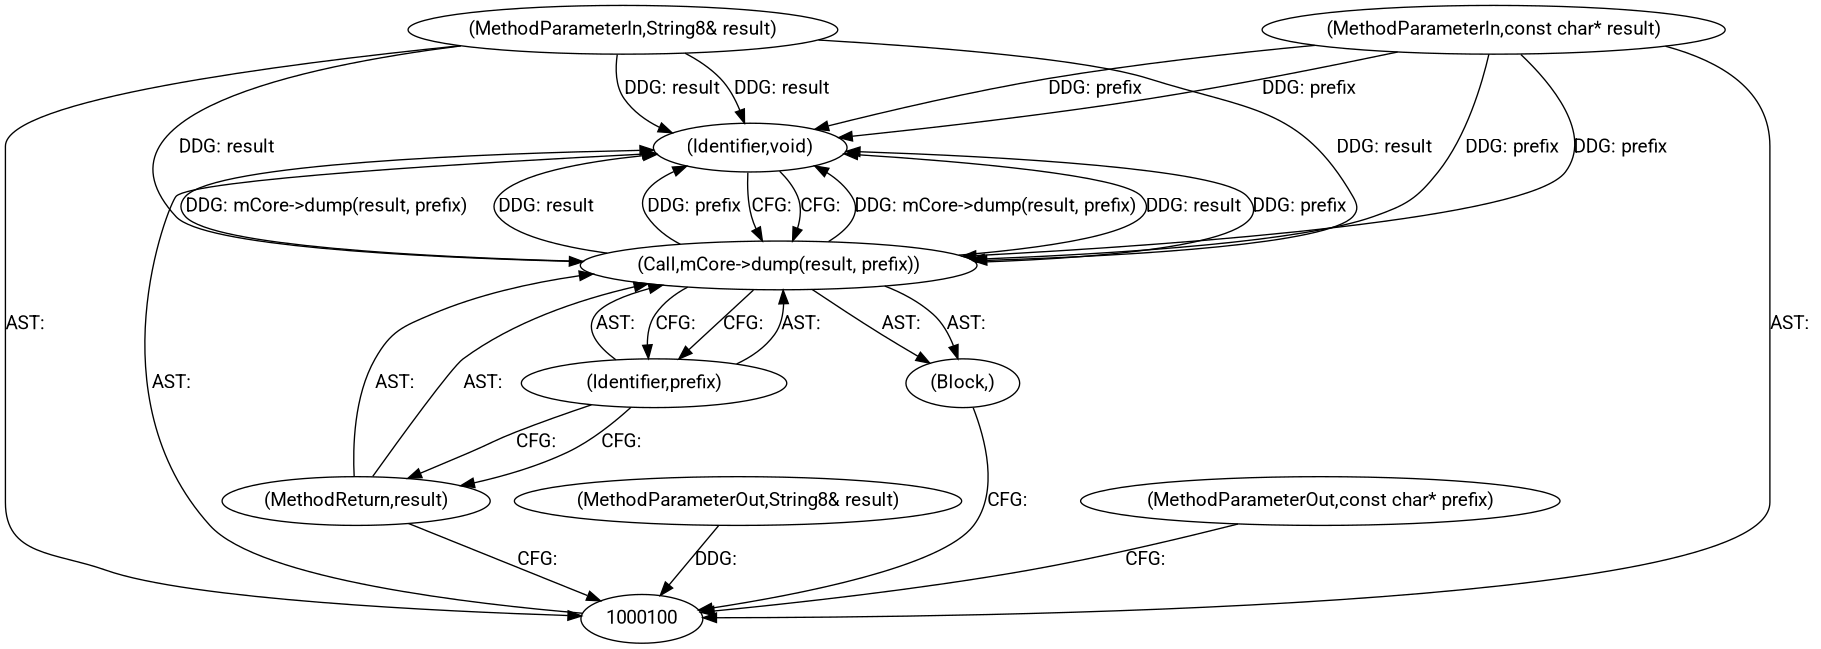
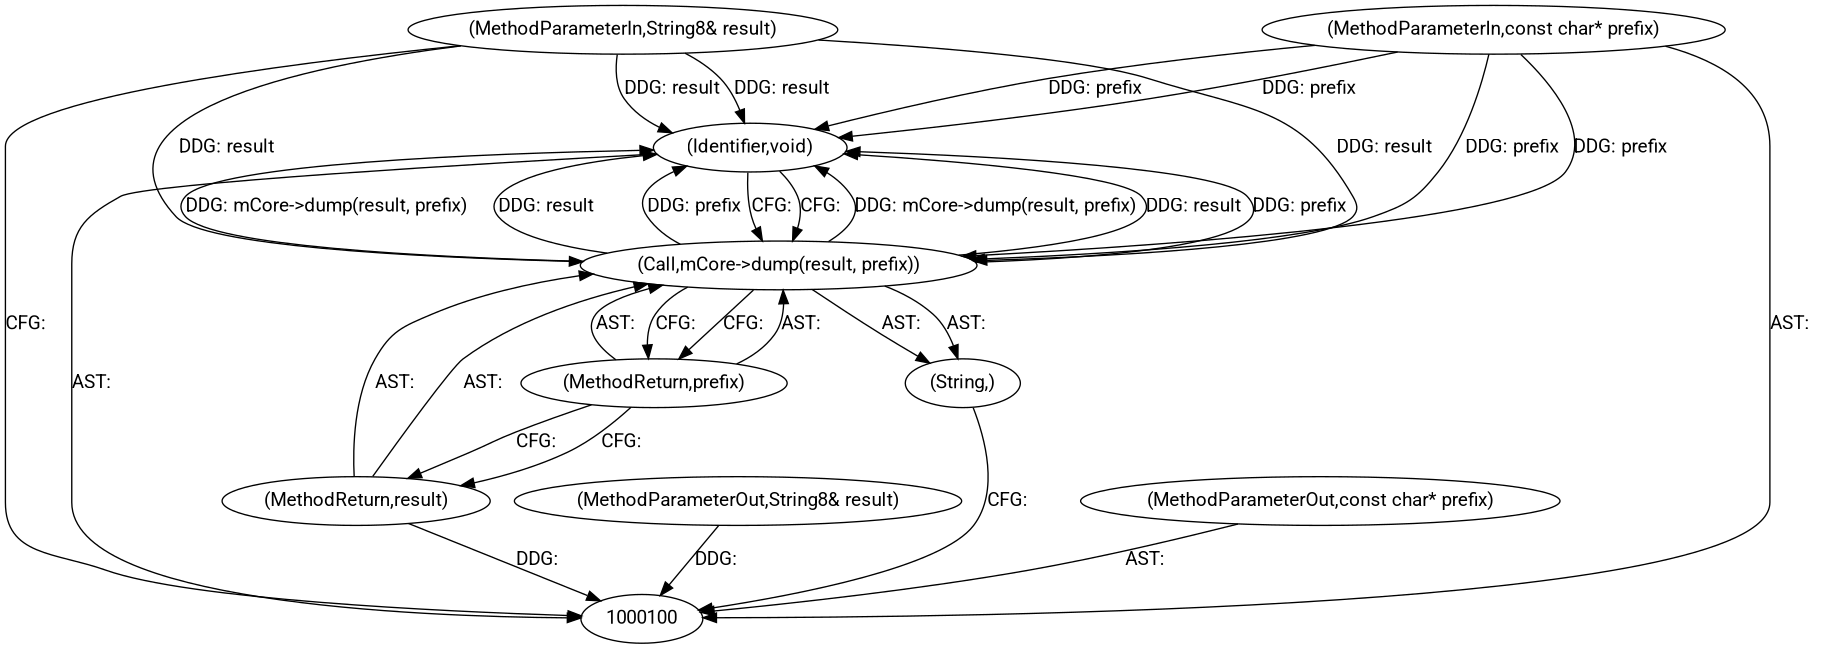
(1494, 30) -> (1494, 30)
(28, 324) -> (28, 324)
(146, 326) -> (72, 335)
(654, 383) -> (654, 383)
(963, 383) -> (963, 383)
(540, 560) -> (540, 560)
(1148, 560) -> (1148, 560)
